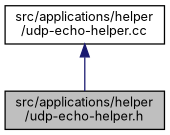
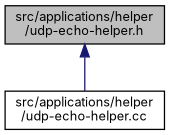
(85, 74) -> (85, 74)
